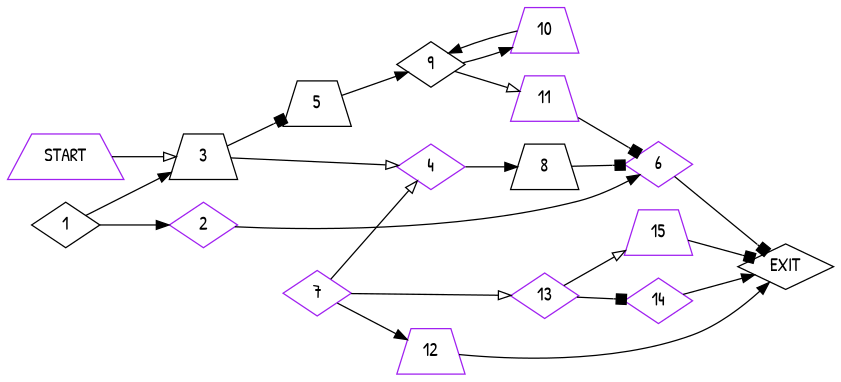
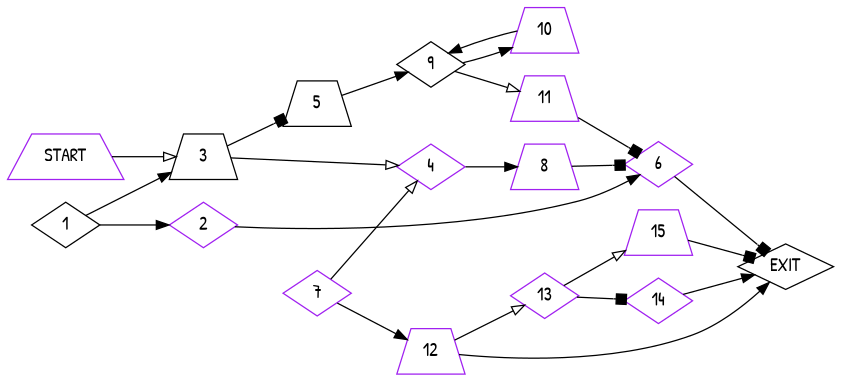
(545, 167) -> (545, 167)
(425, 294) -> (484, 325)
